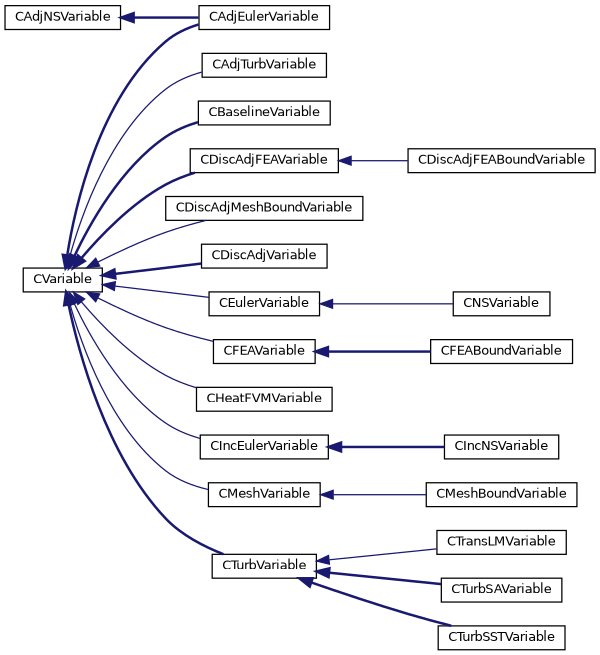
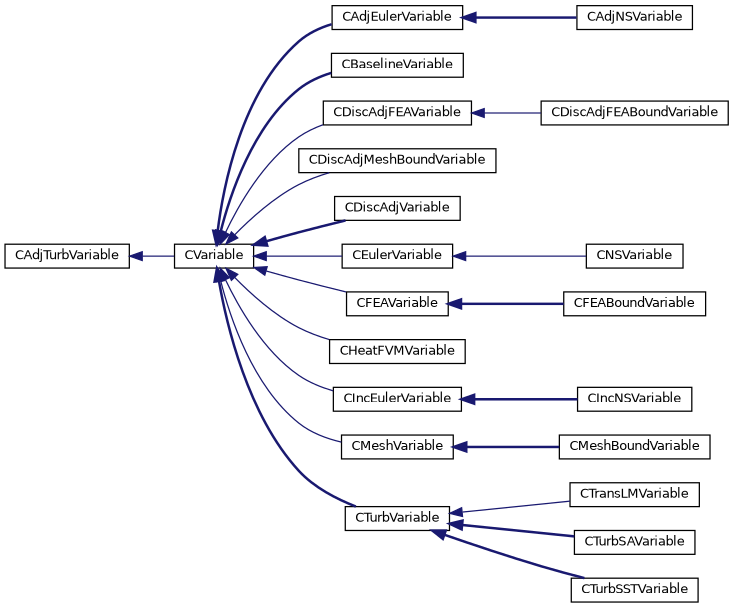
(166, 18) -> (526, 18)
(116, 148) -> (158, 256)
(132, 207) -> (265, 169)
(380, 495) -> (513, 447)
